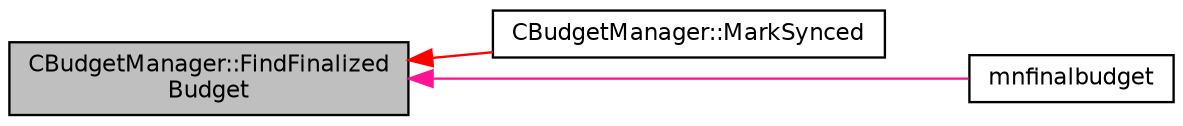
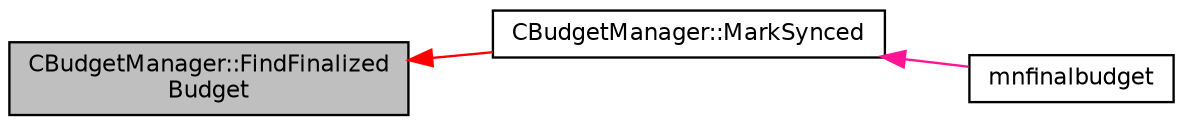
(701, 79) -> (937, 63)
